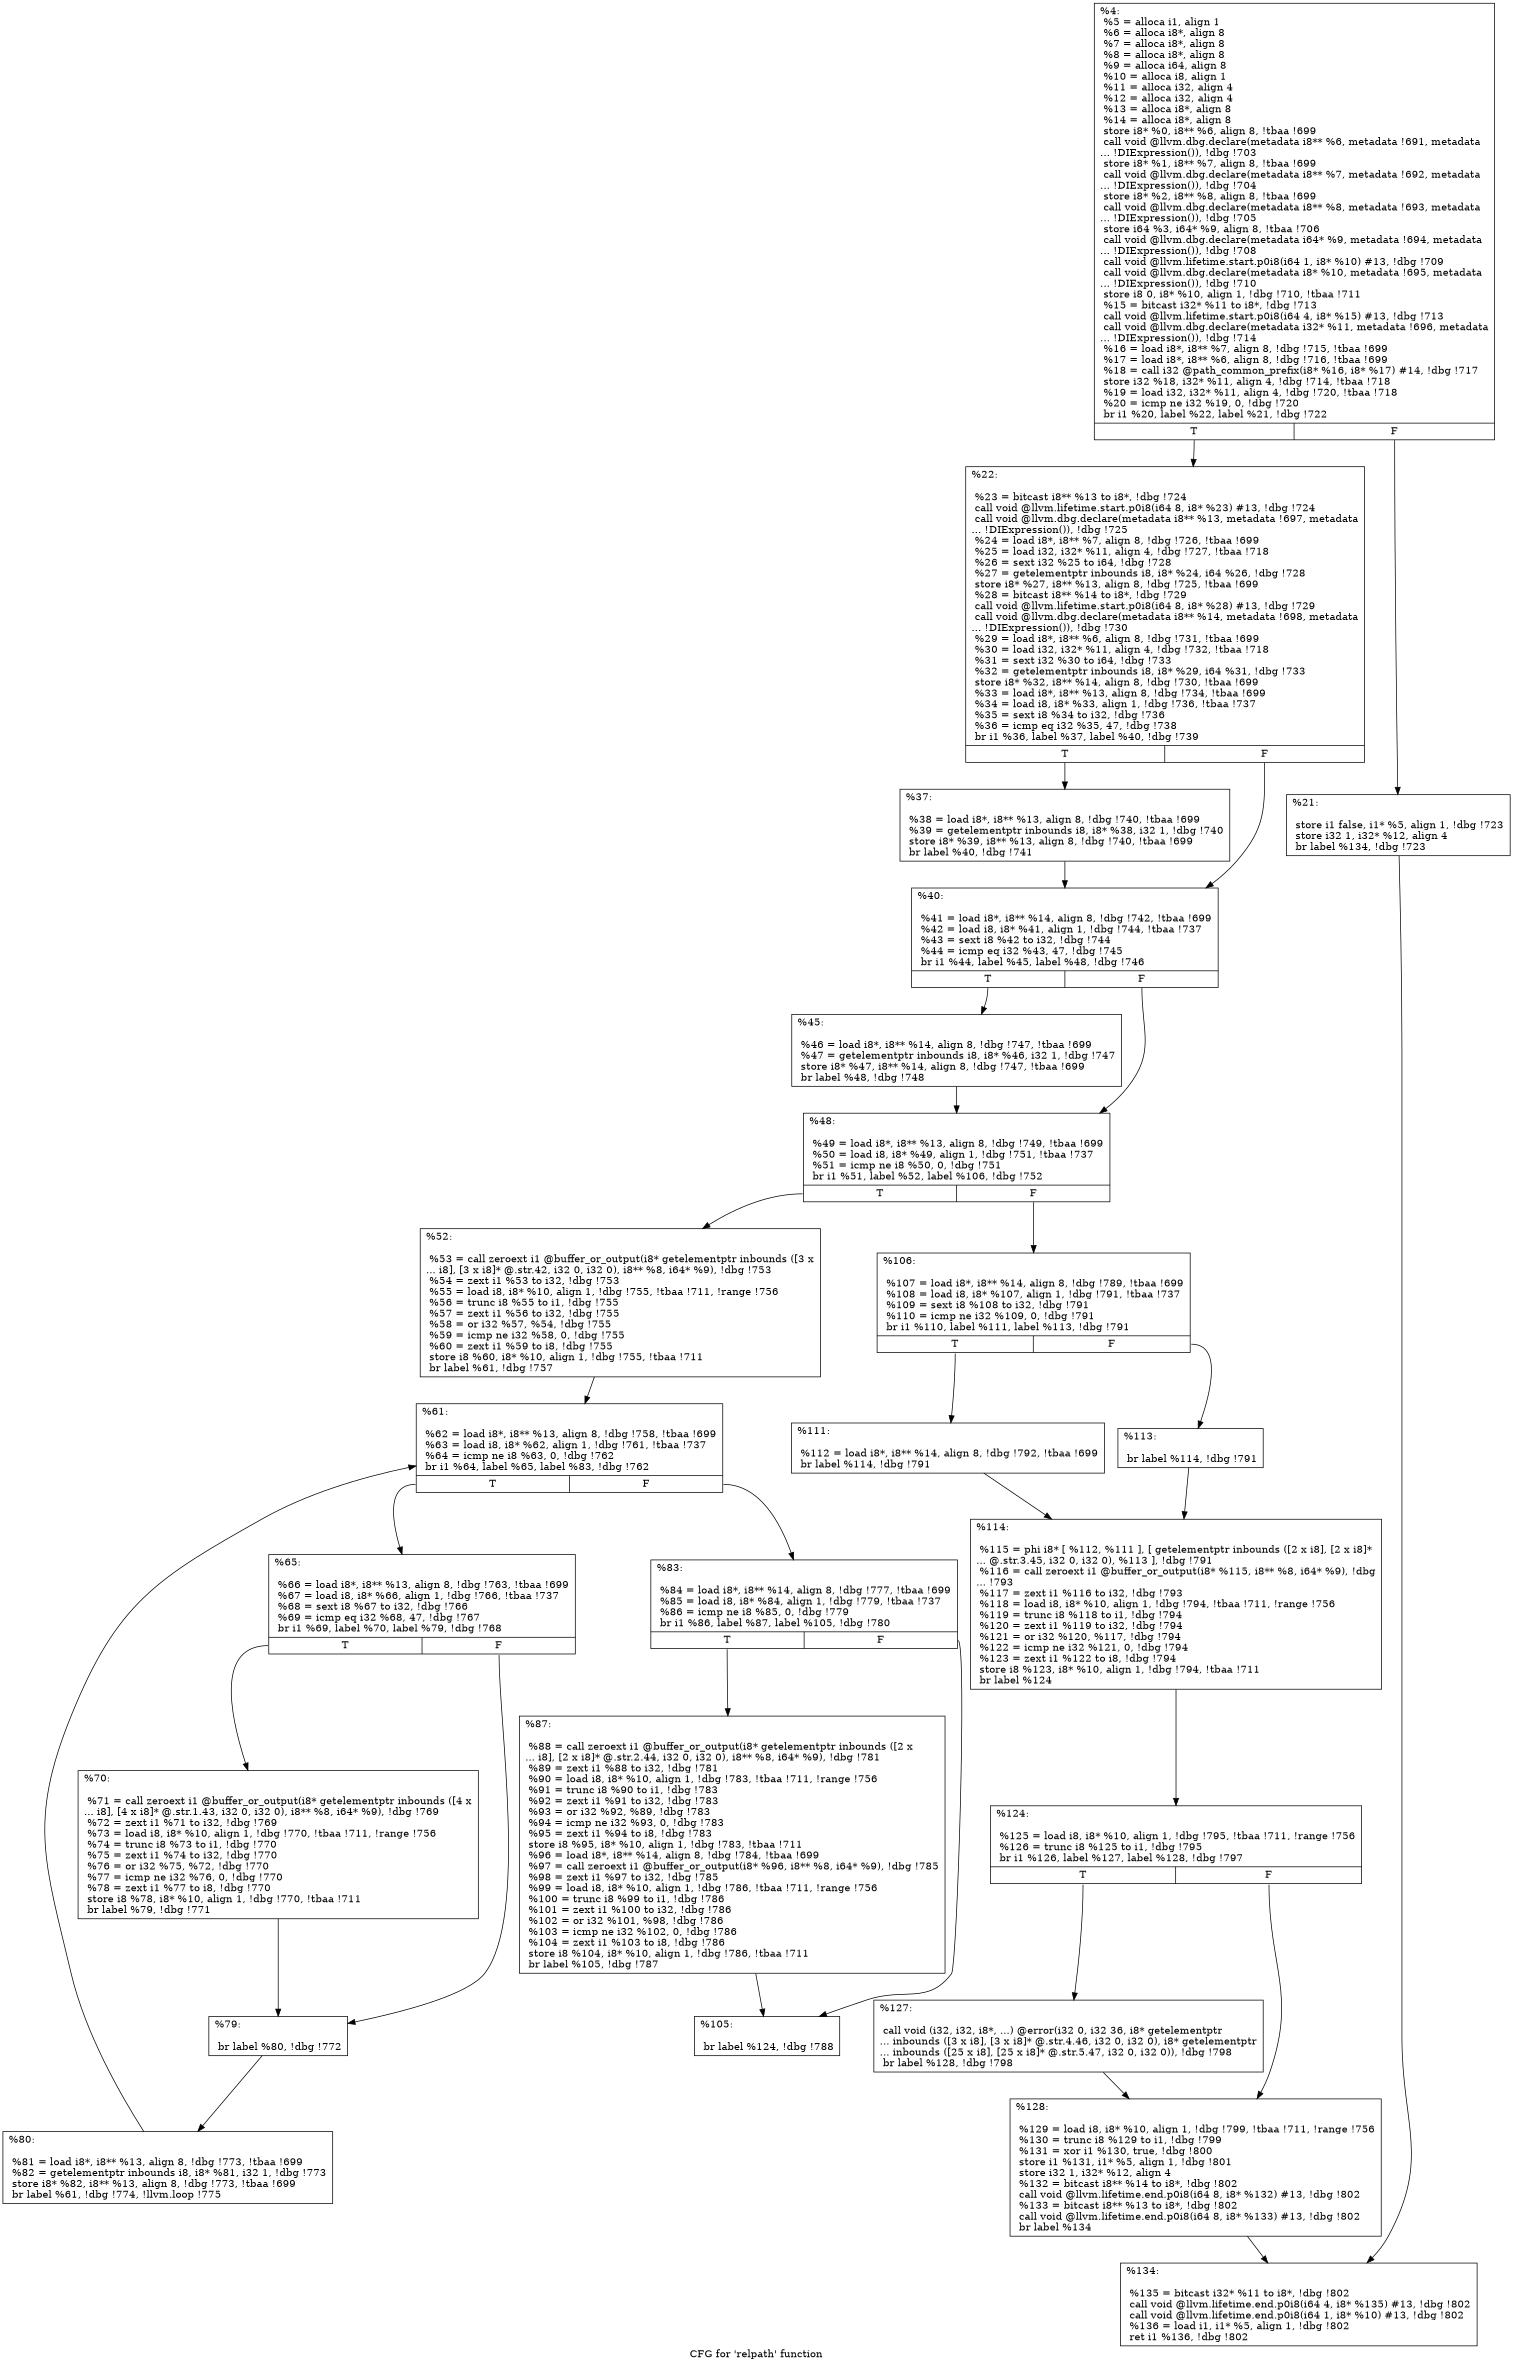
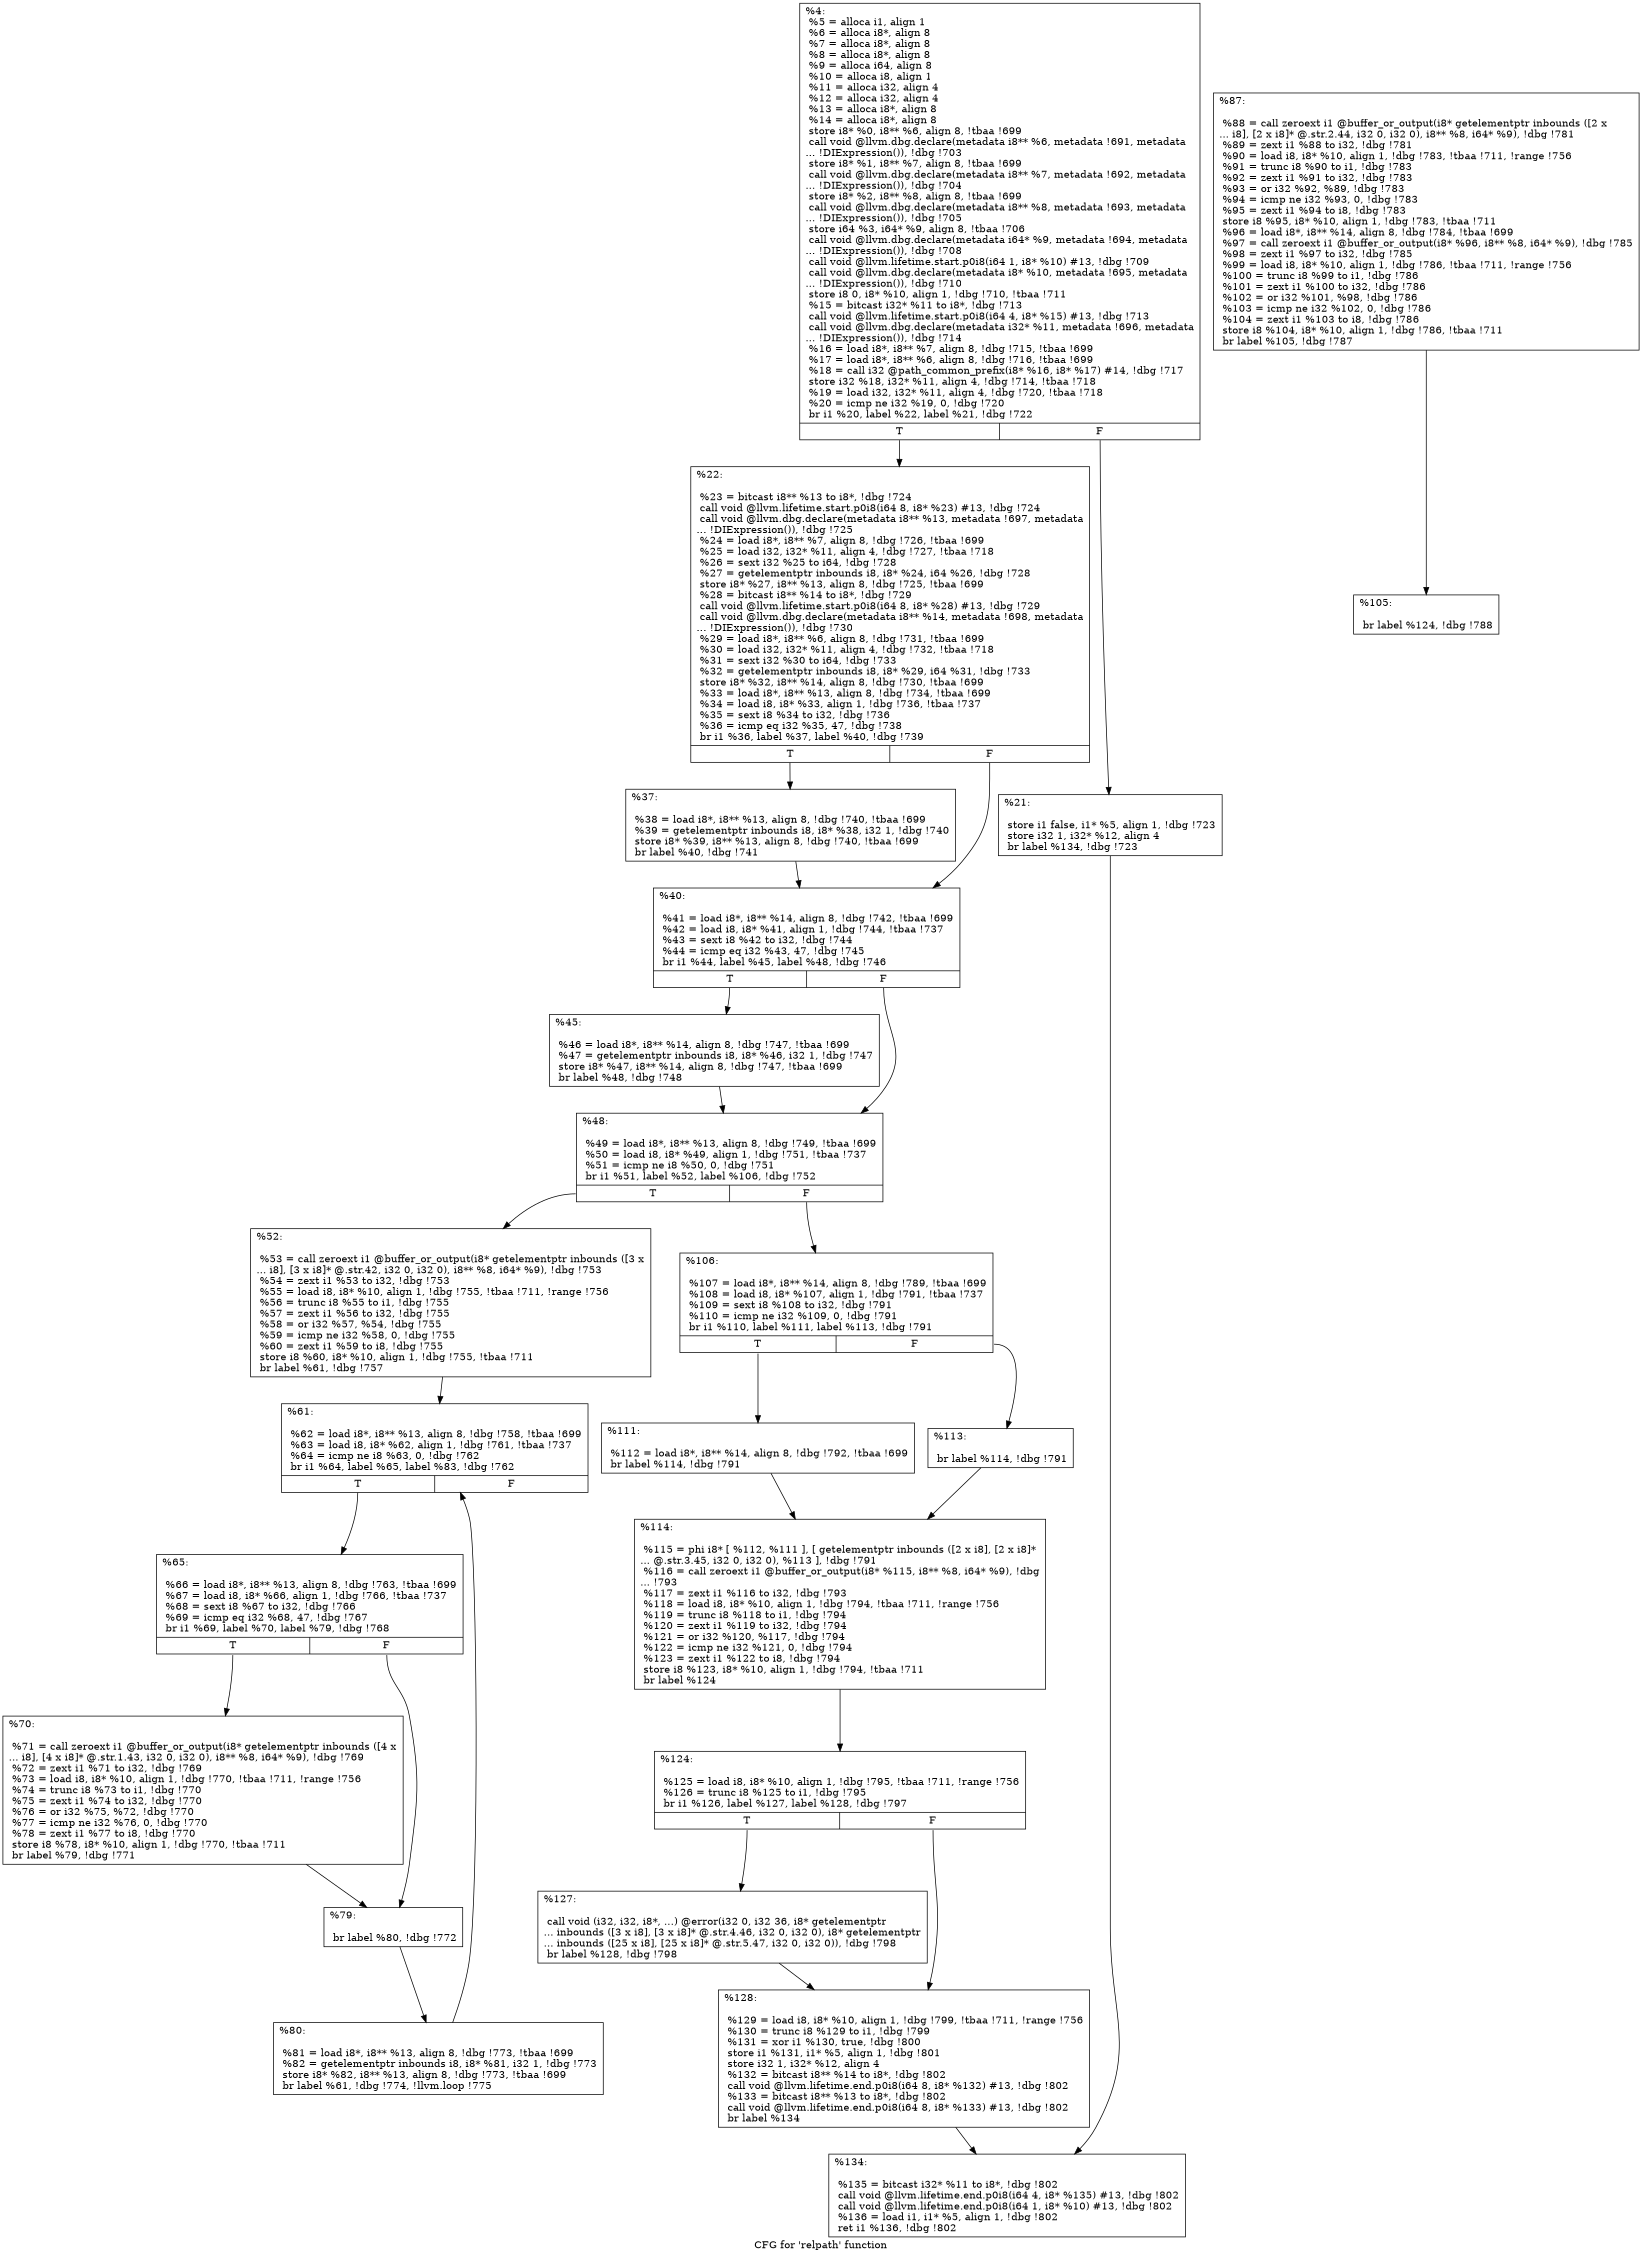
(804, 1604) -> none
